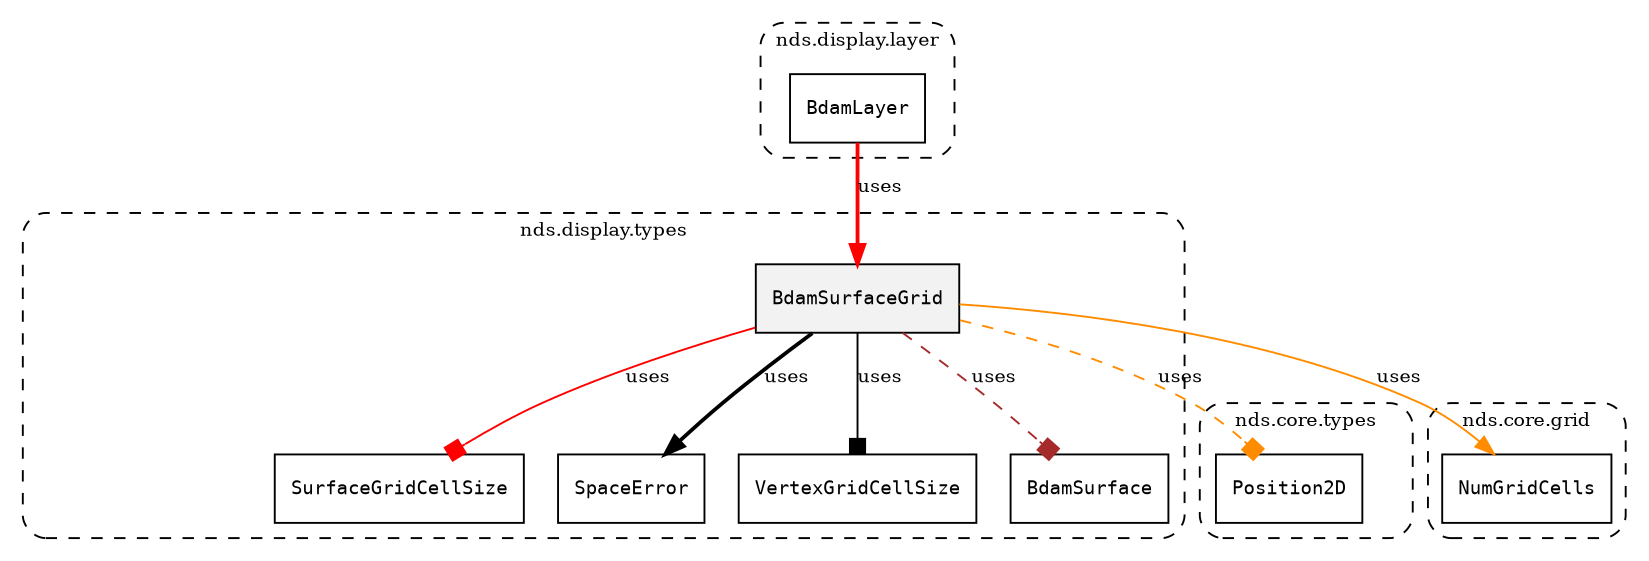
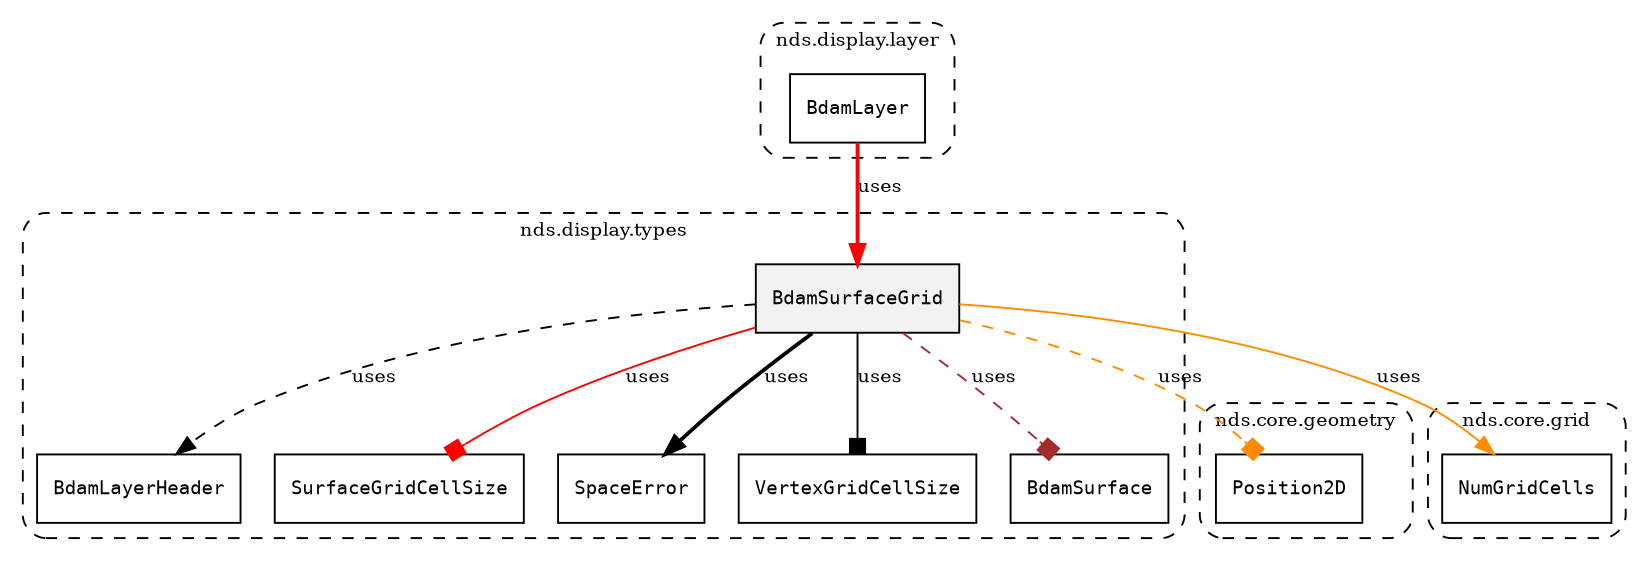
(1306, 421) -> (1306, 421)
none -> (139, 489)
